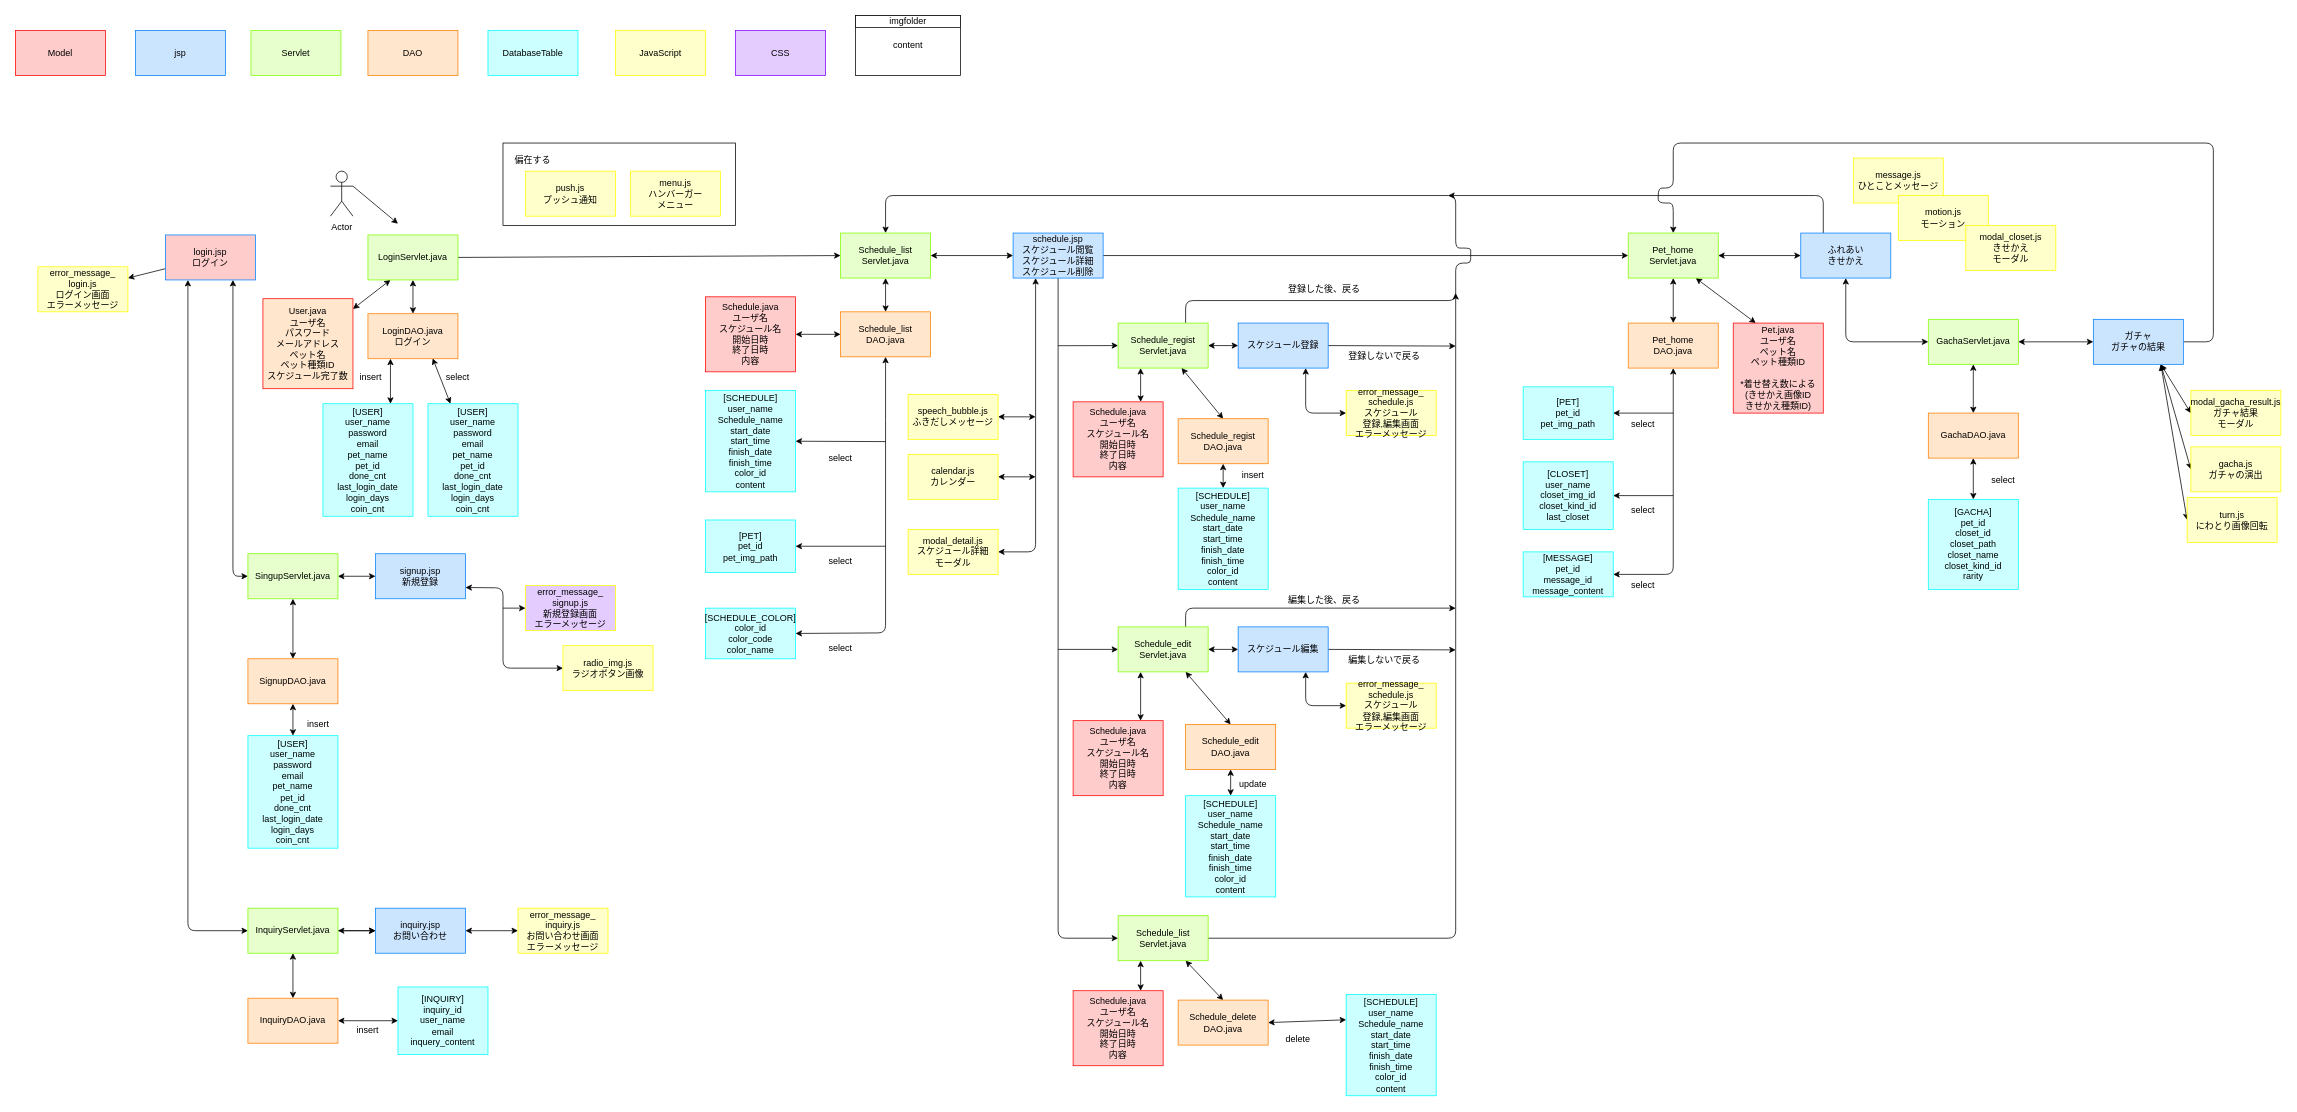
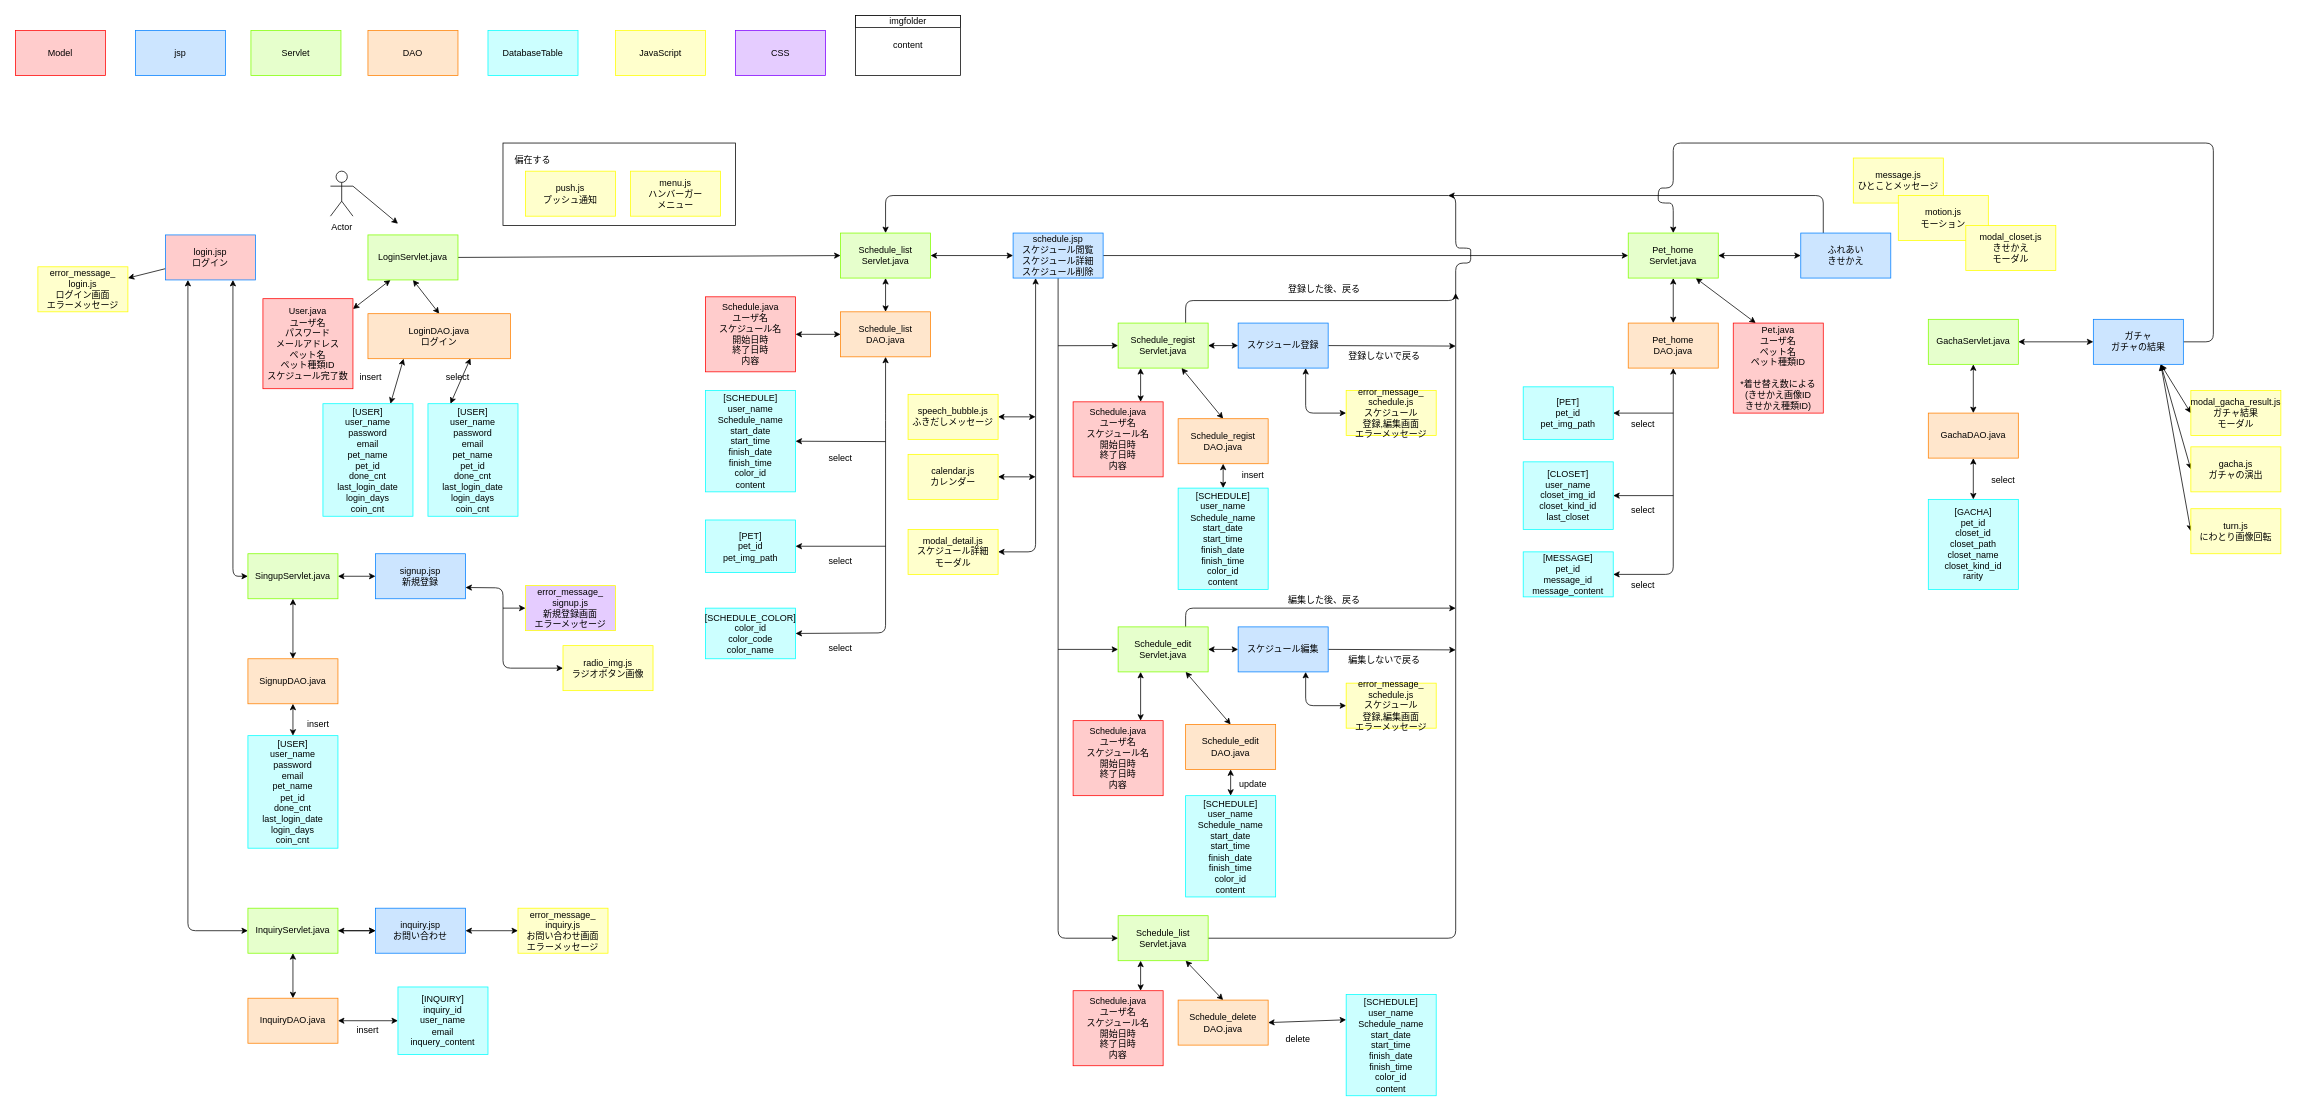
(413, 336) -> (439, 336)
(1857, 342) -> none
(308, 344) -> (308, 344)
(2232, 520) -> (2235, 531)
